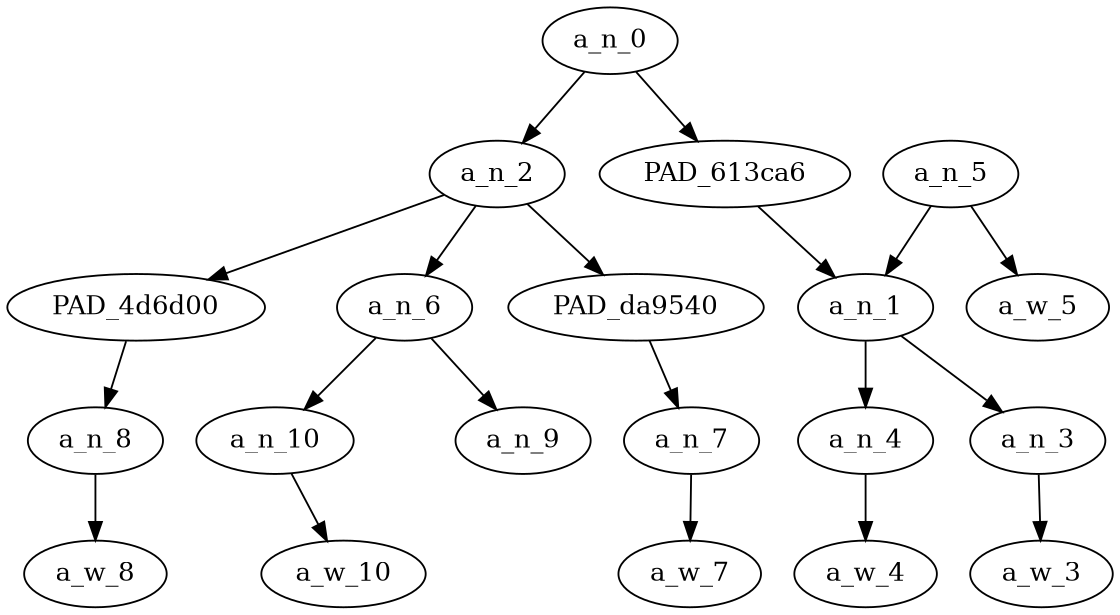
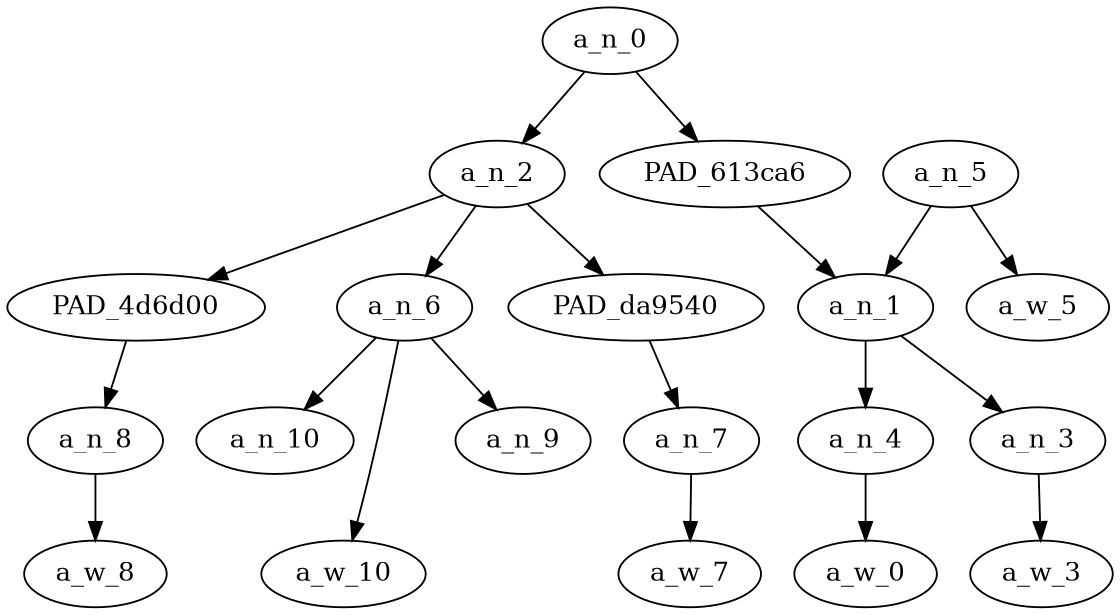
(305, 499) -> (379, 432)
(866, 574) -> (866, 574)
